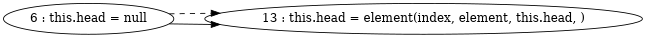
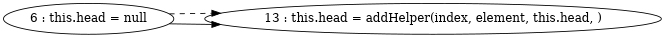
(424, 19) -> (433, 19)
